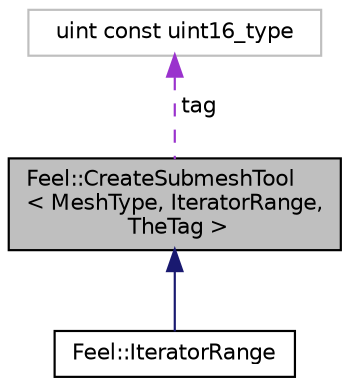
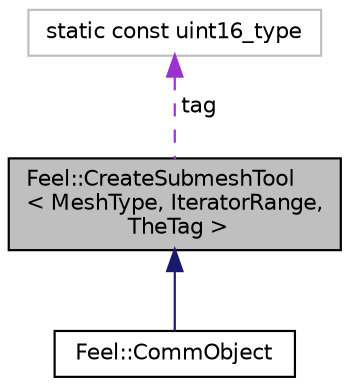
(175, 33) -> (175, 33)
(175, 354) -> (175, 354)
